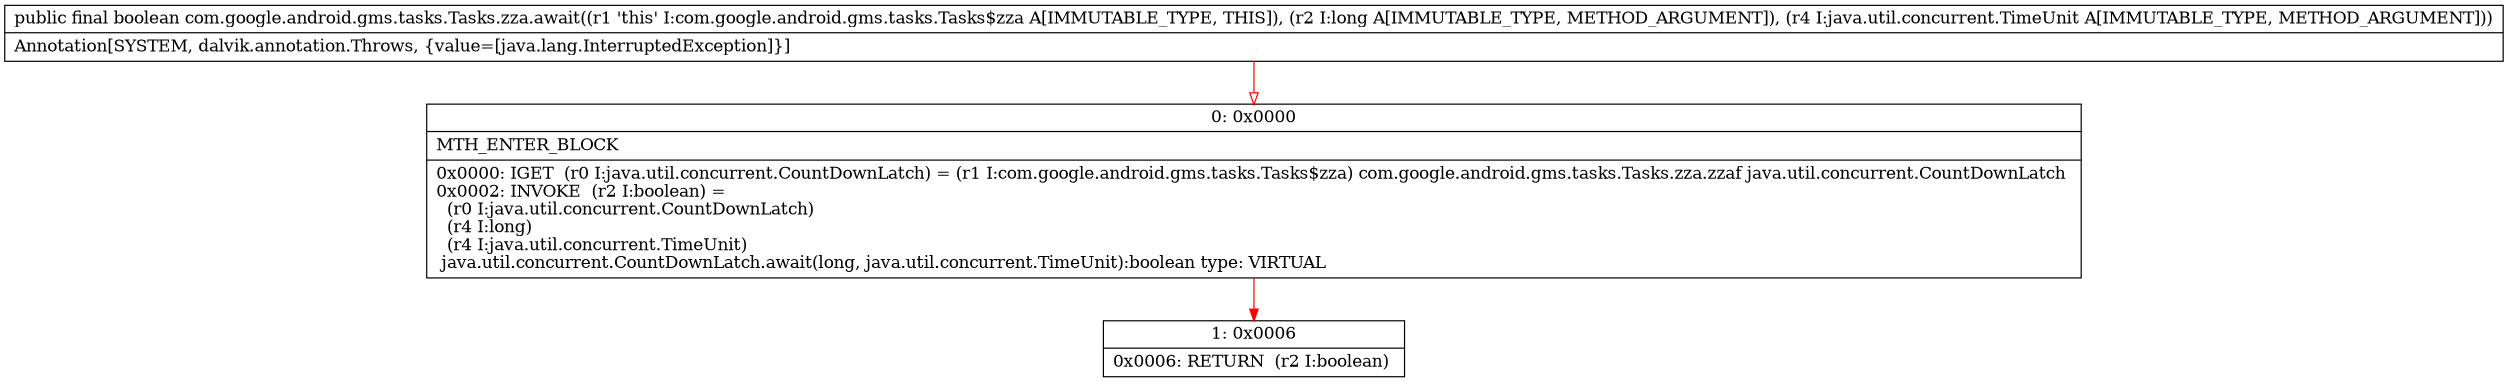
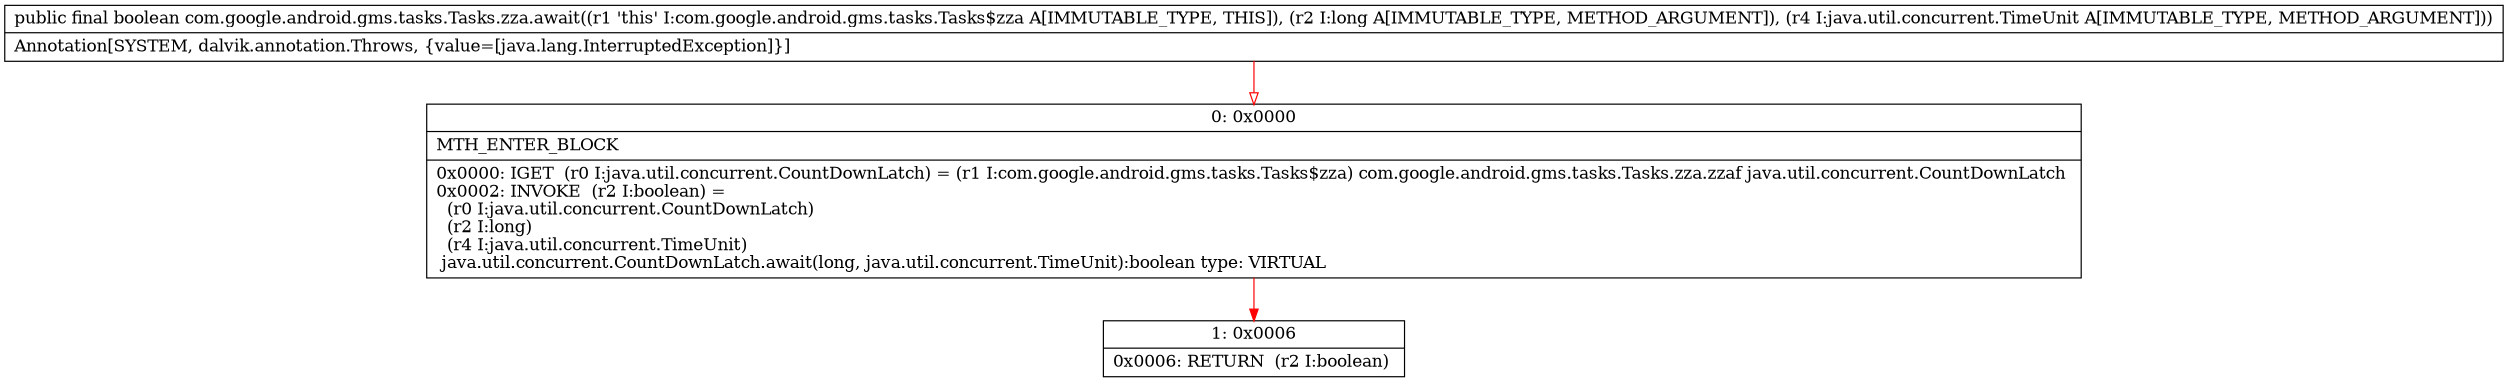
(484, 227) -> (484, 227)
